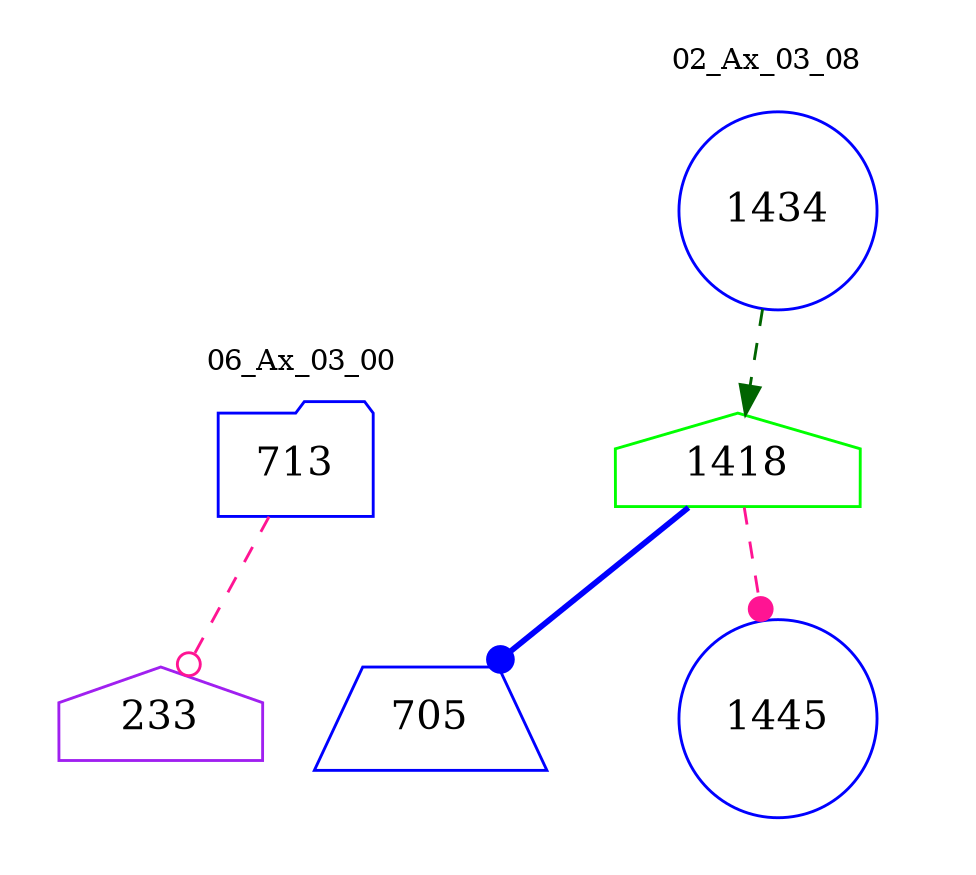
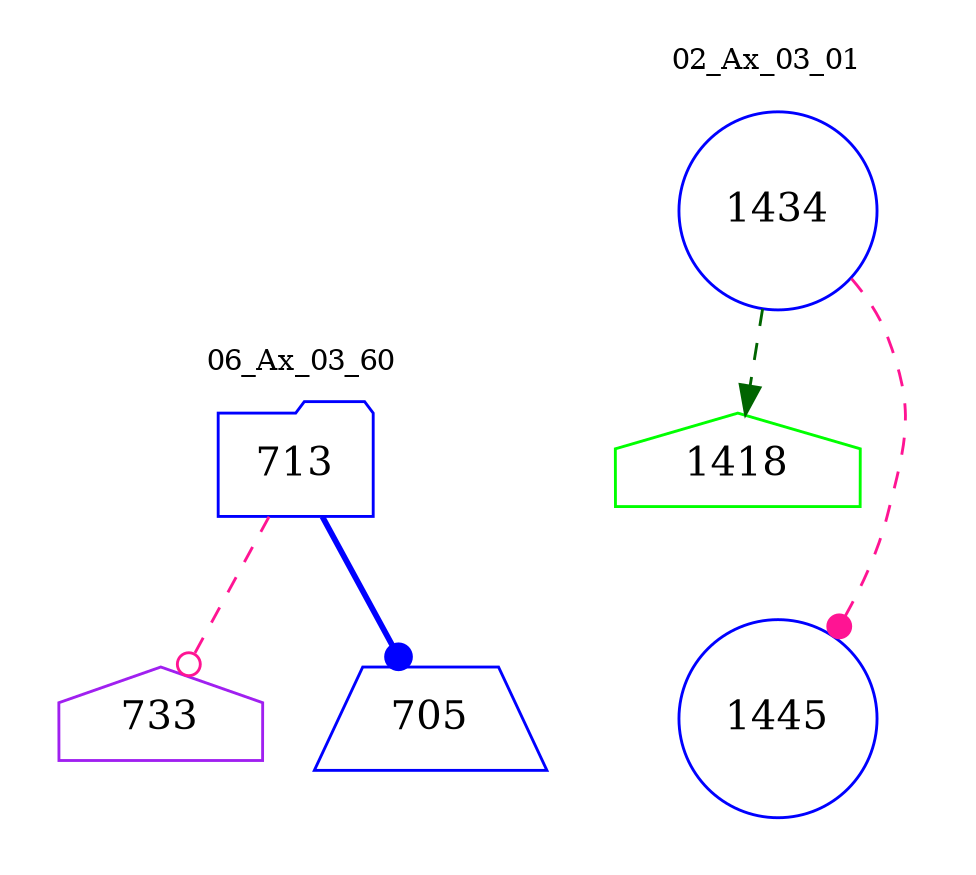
(767, 62) -> (767, 62)
(301, 363) -> (301, 363)
(752, 552) -> (903, 446)
(613, 569) -> (358, 582)
(161, 719) -> (161, 719)
